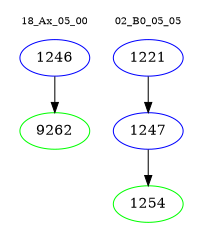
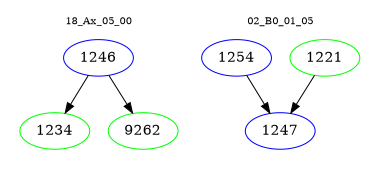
(148, 22) -> (281, 22)
(148, 58) -> (325, 58)
none -> (55, 131)
(148, 163) -> (256, 90)
(148, 204) -> (237, 58)
